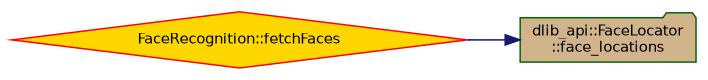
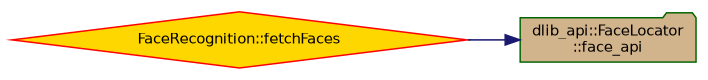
(608, 40) -> (608, 40)
